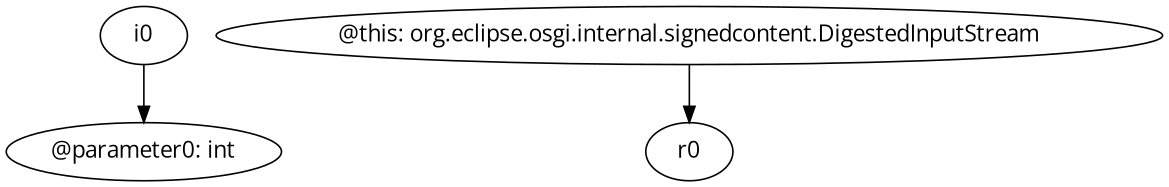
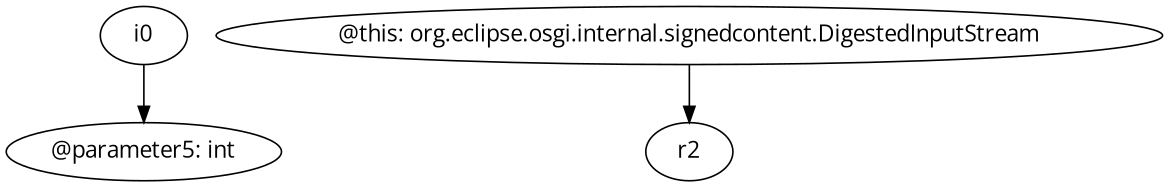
(144, 152) -> (144, 152)
(689, 152) -> (689, 152)
